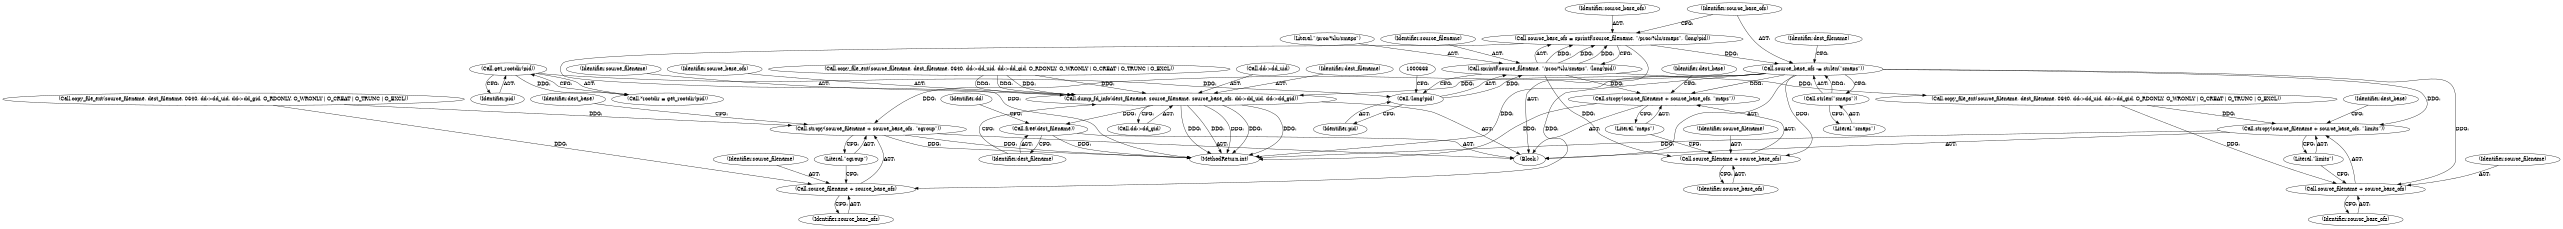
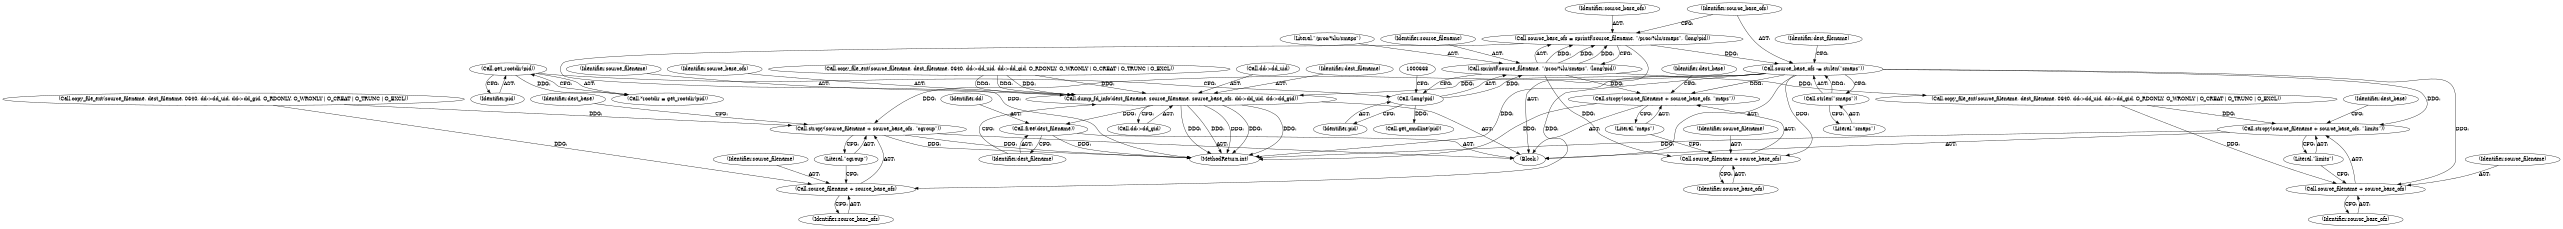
(1211, 84) -> (1211, 84)
(1017, 114) -> (1017, 114)
none -> (1414, 129)
